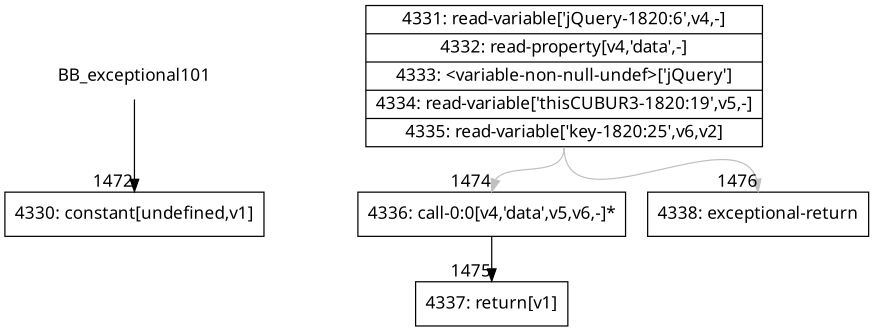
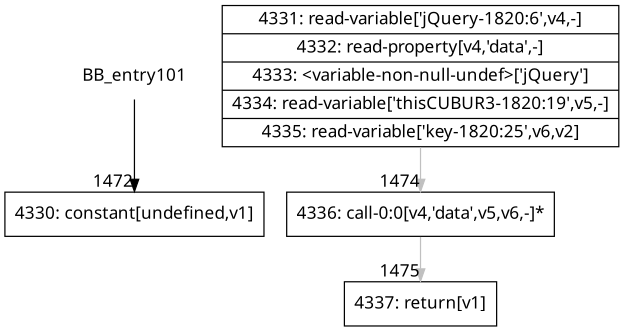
(134, 76) -> (134, 76)
(758, 214) -> none
(492, 253) -> (421, 253)
